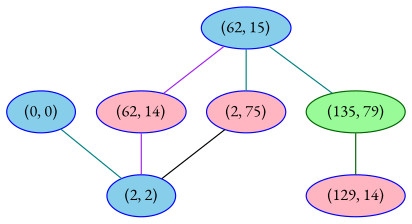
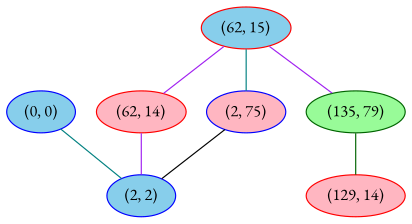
(246, 28) -> (246, 28)
(301, 70) -> (301, 70)
(141, 112) -> (141, 112)
(356, 196) -> (356, 196)
